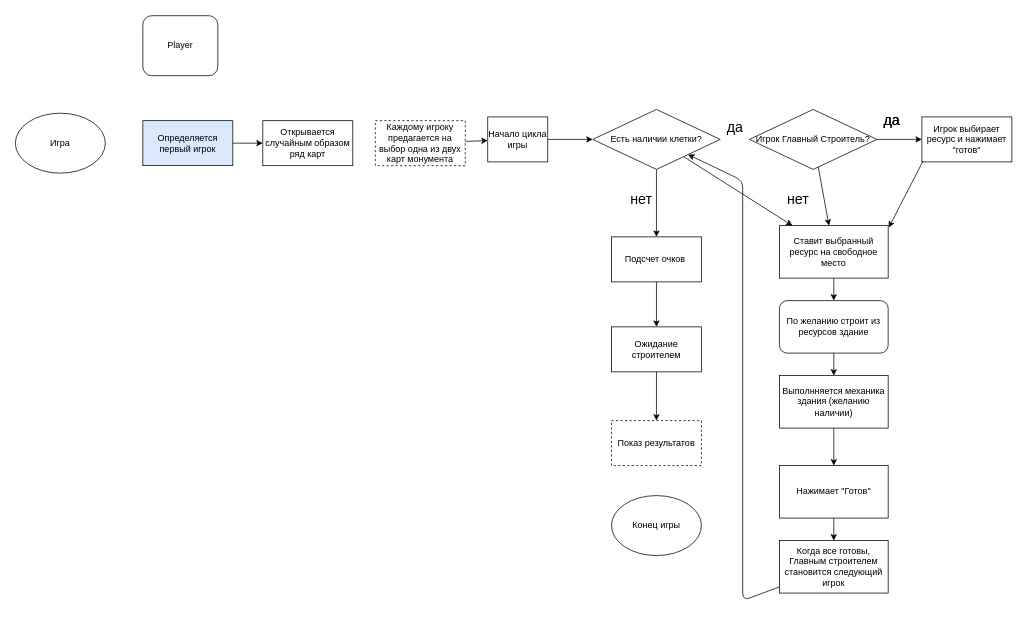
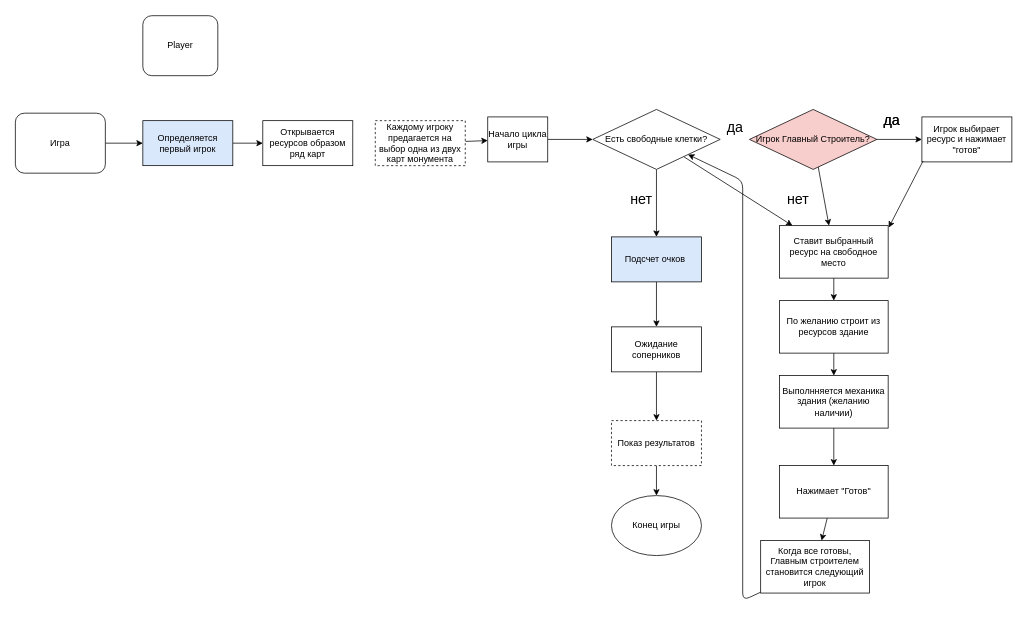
(657, 139) -> (657, 139)
(813, 139) -> (813, 139)
(60, 143) -> (60, 143)
none -> (136, 143)
(308, 143) -> (308, 143)
(657, 259) -> (657, 259)
(834, 327) -> (834, 327)
(657, 349) -> (657, 349)
none -> (657, 477)
(834, 567) -> (815, 567)
